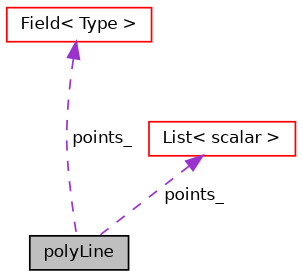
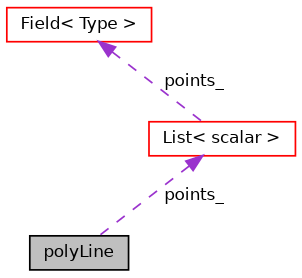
(67, 148) -> (158, 87)
